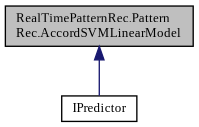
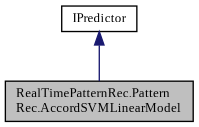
(99, 78) -> (99, 63)
